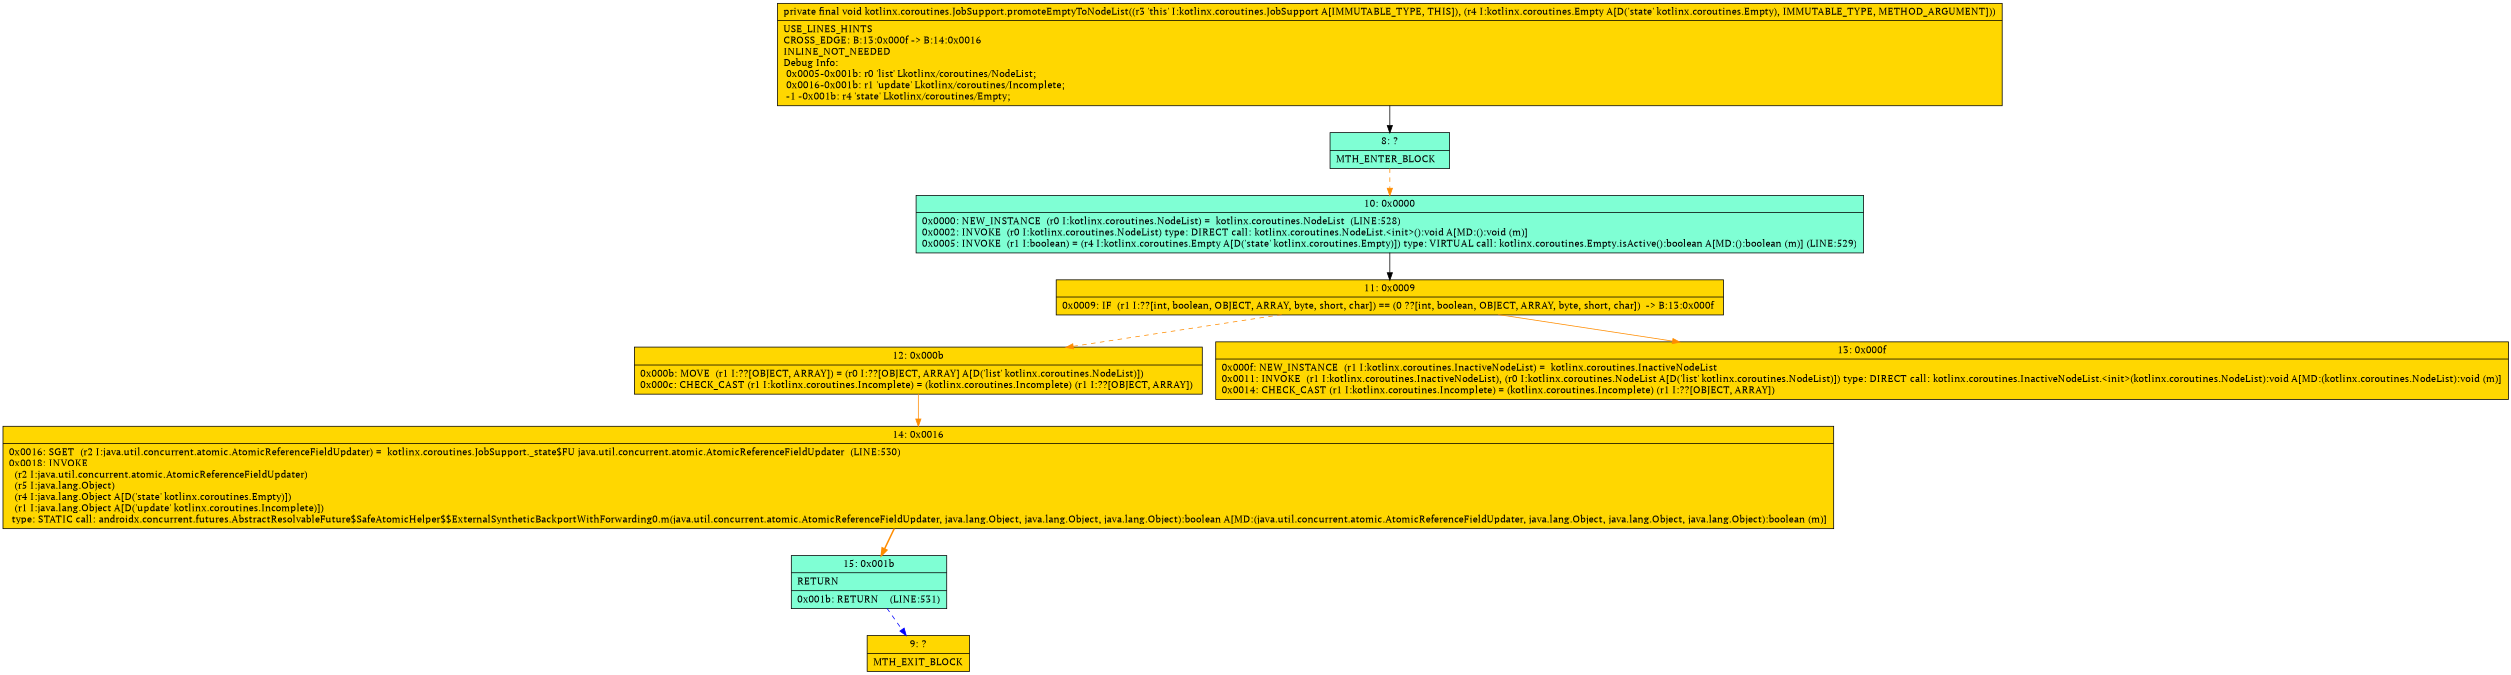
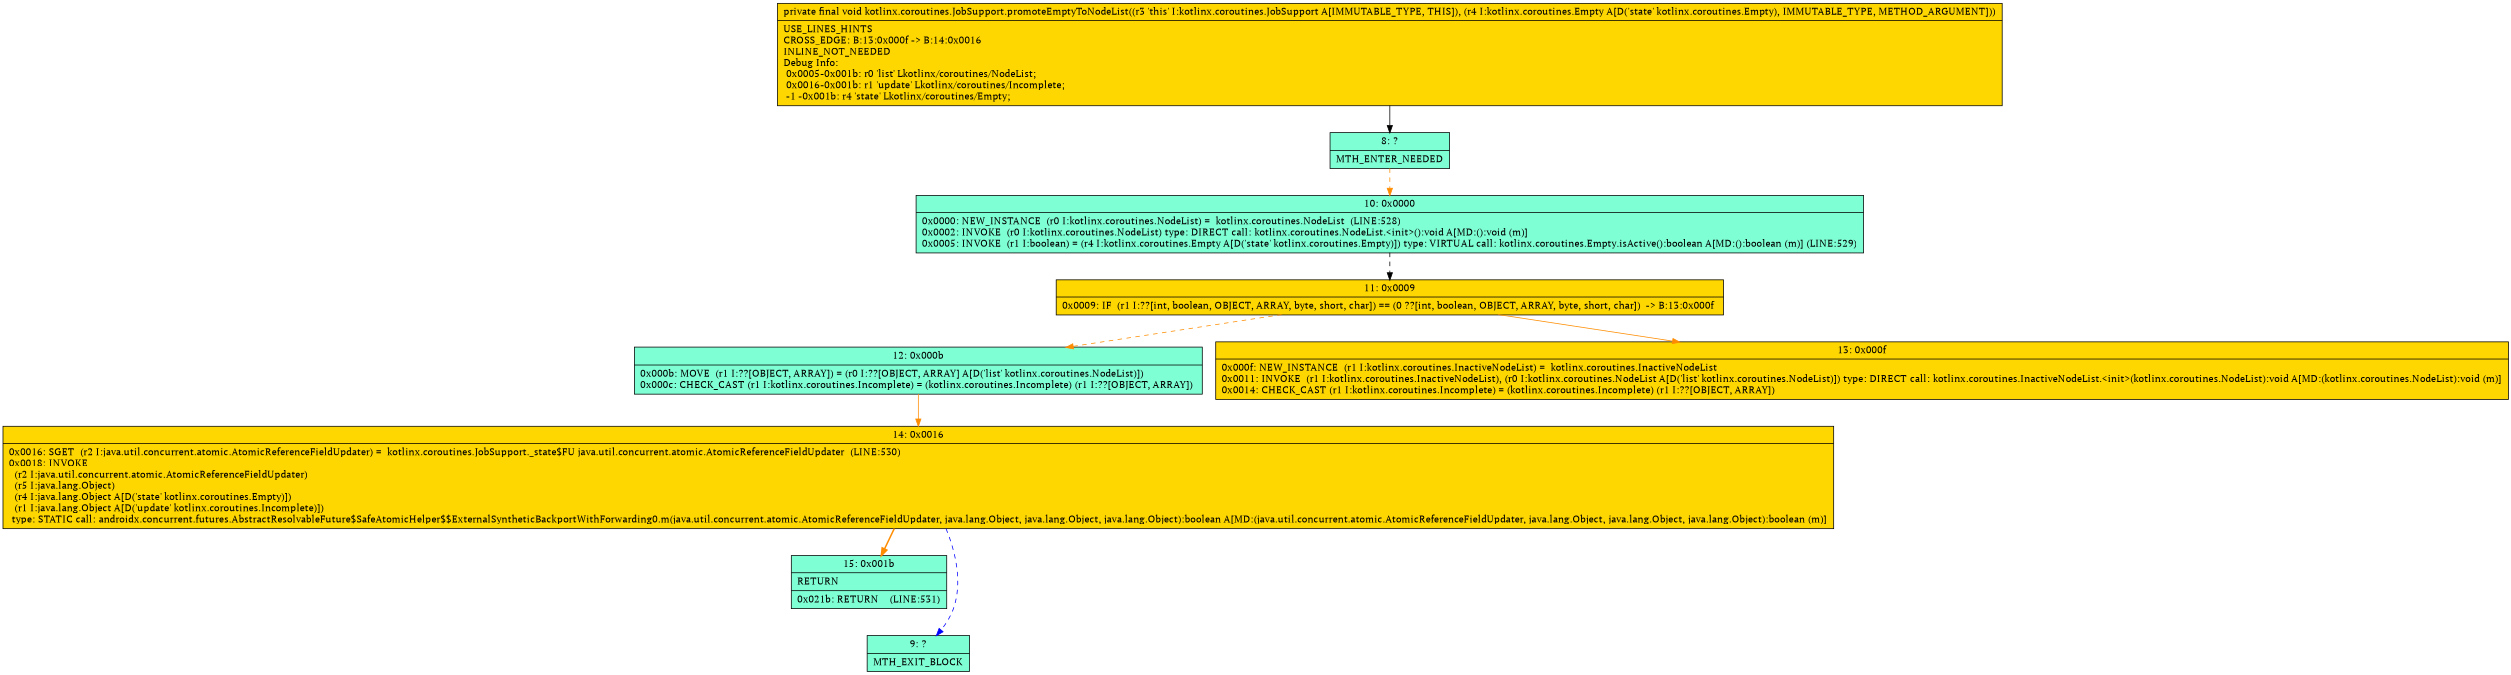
(1386, 159) -> (1390, 159)
(1390, 263) -> (1390, 263)
(918, 371) -> (918, 371)
(869, 599) -> (869, 599)
(894, 619) -> (958, 580)
(918, 653) -> (918, 653)
